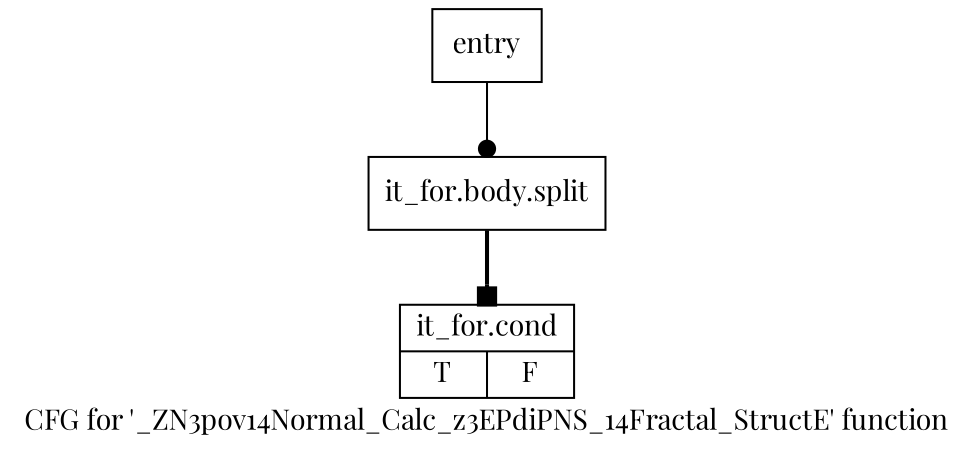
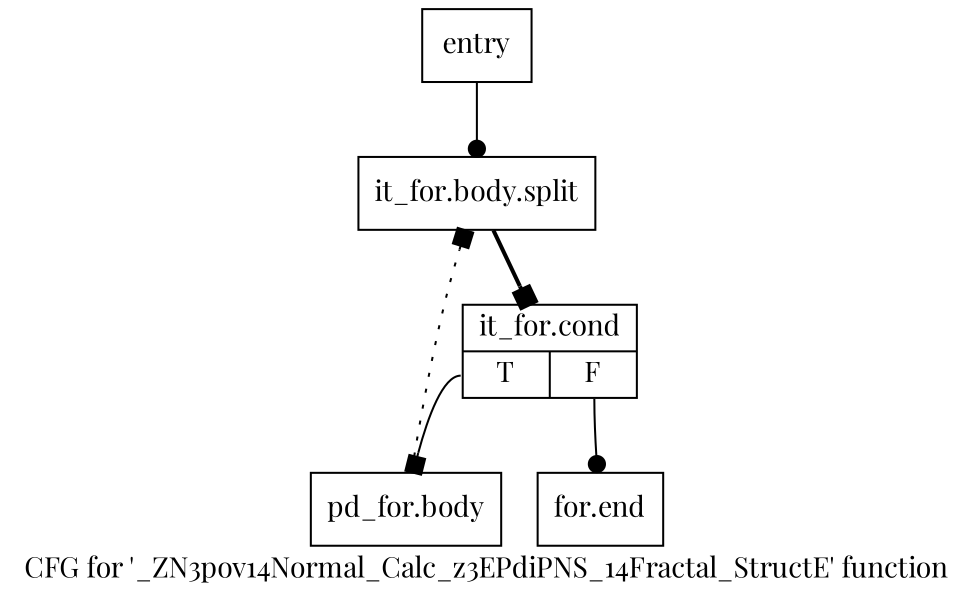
none -> (406, 509)
none -> (600, 509)
